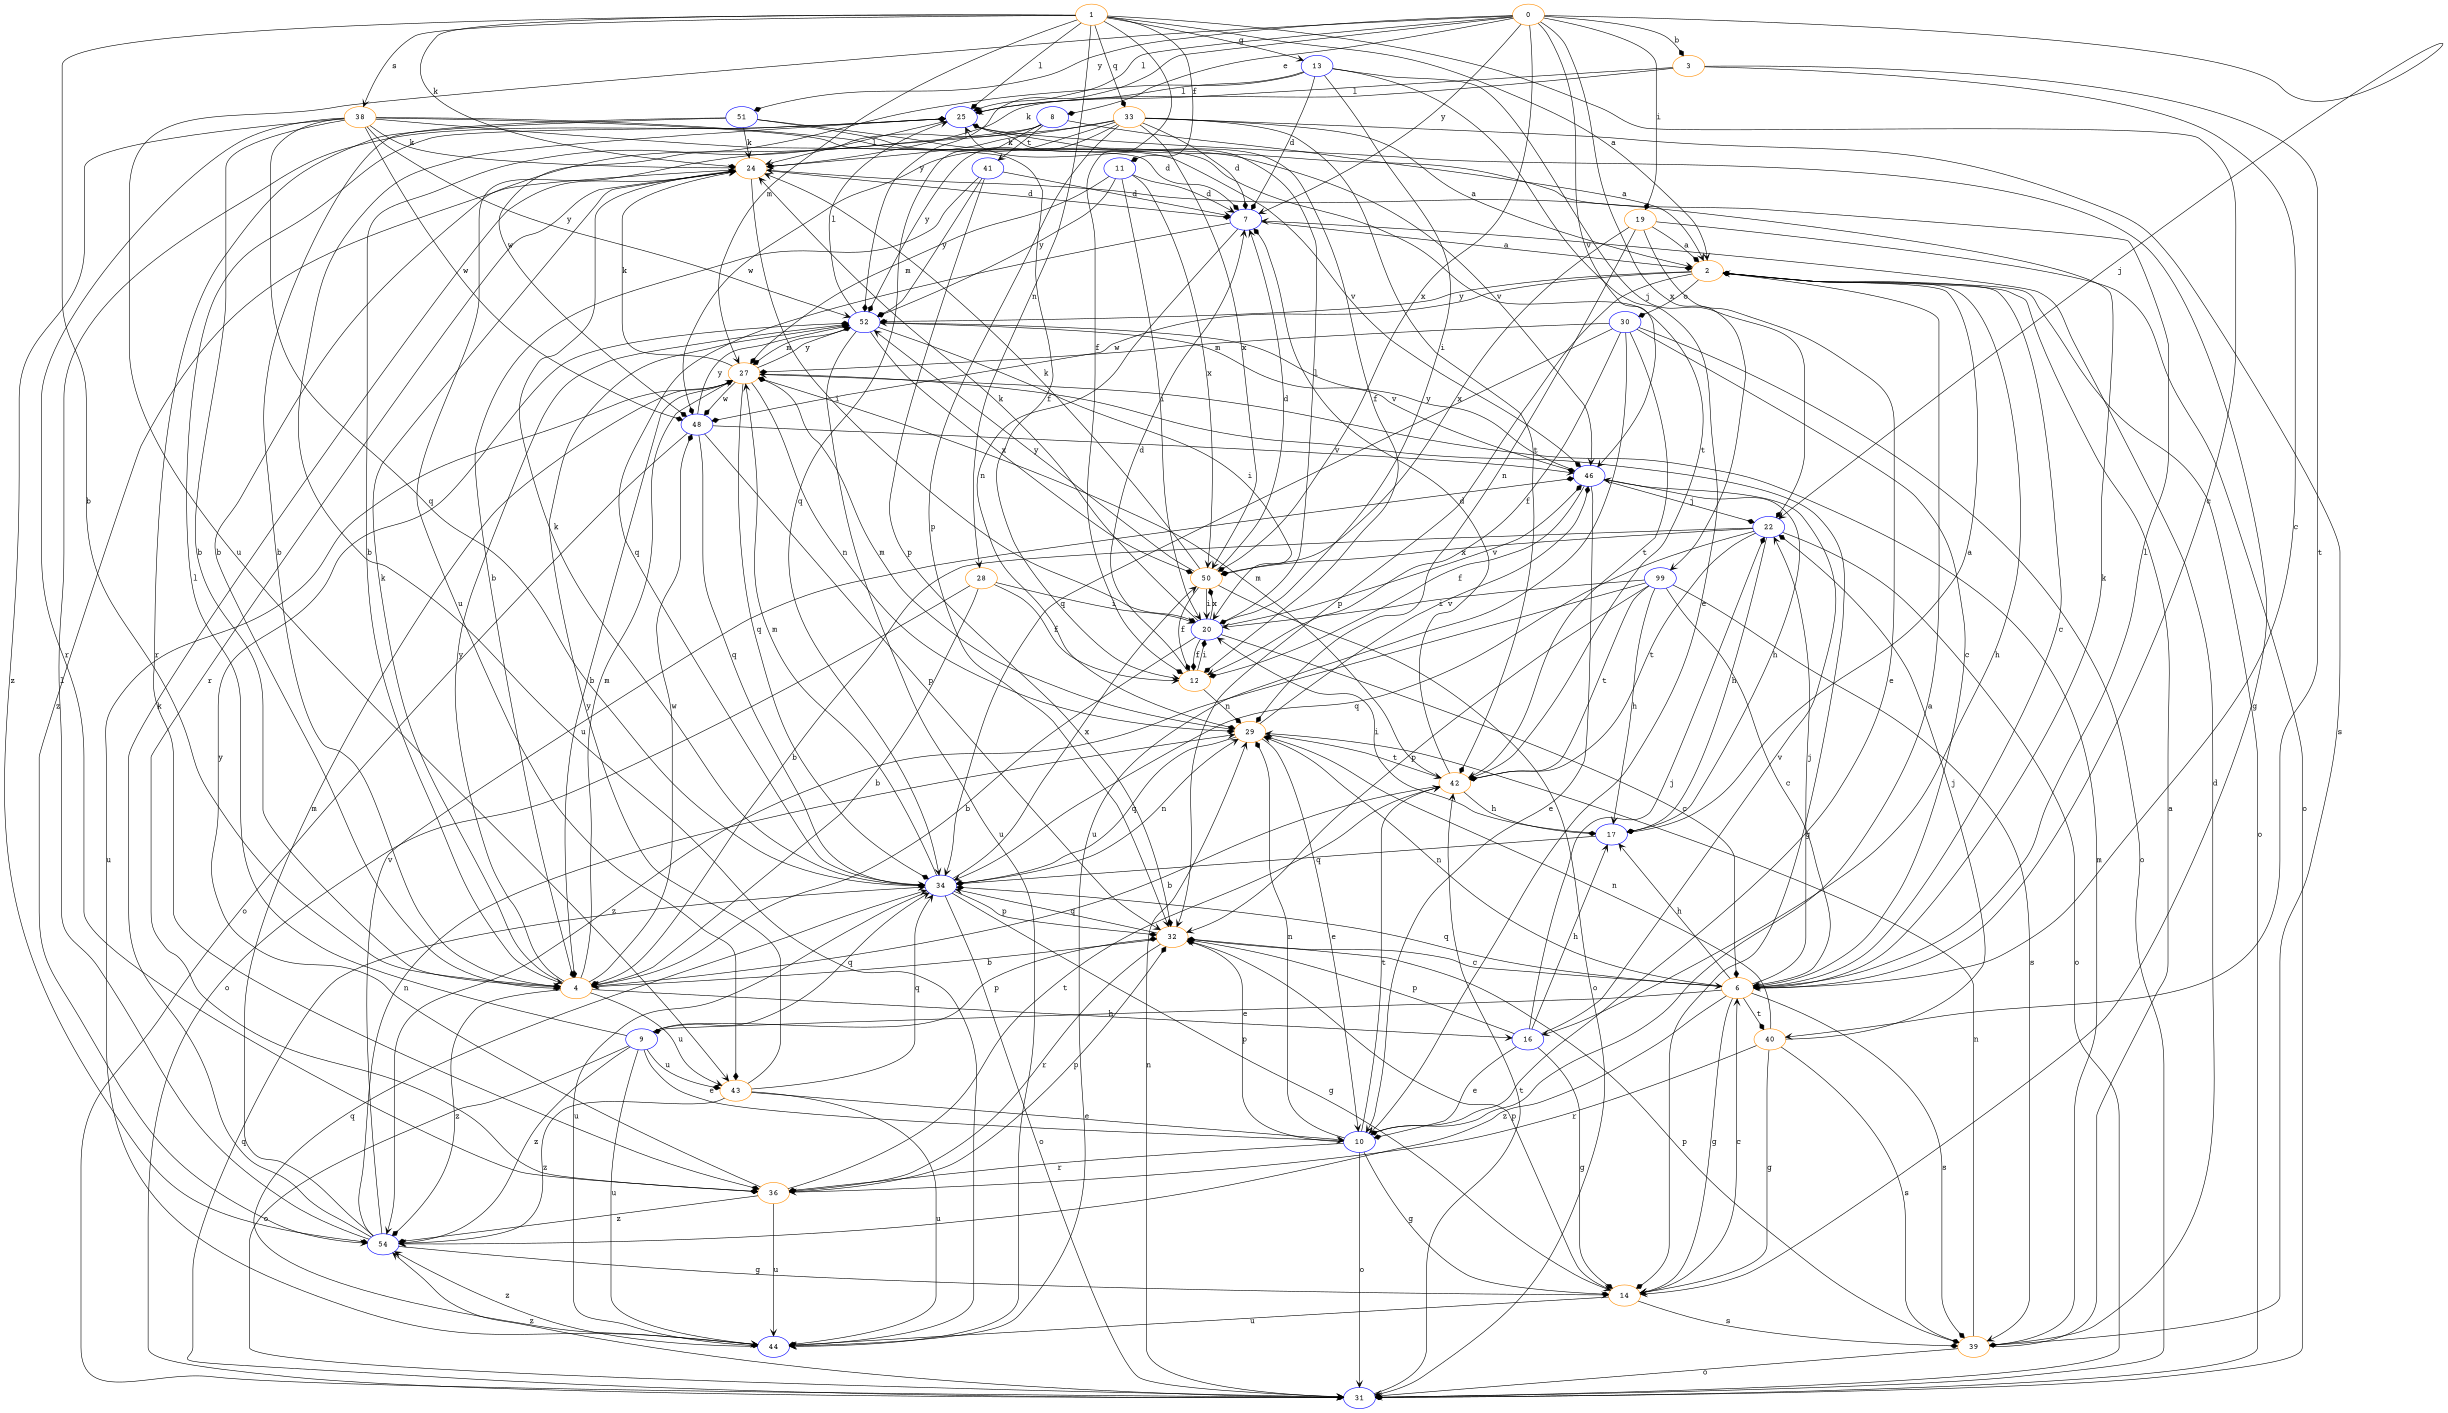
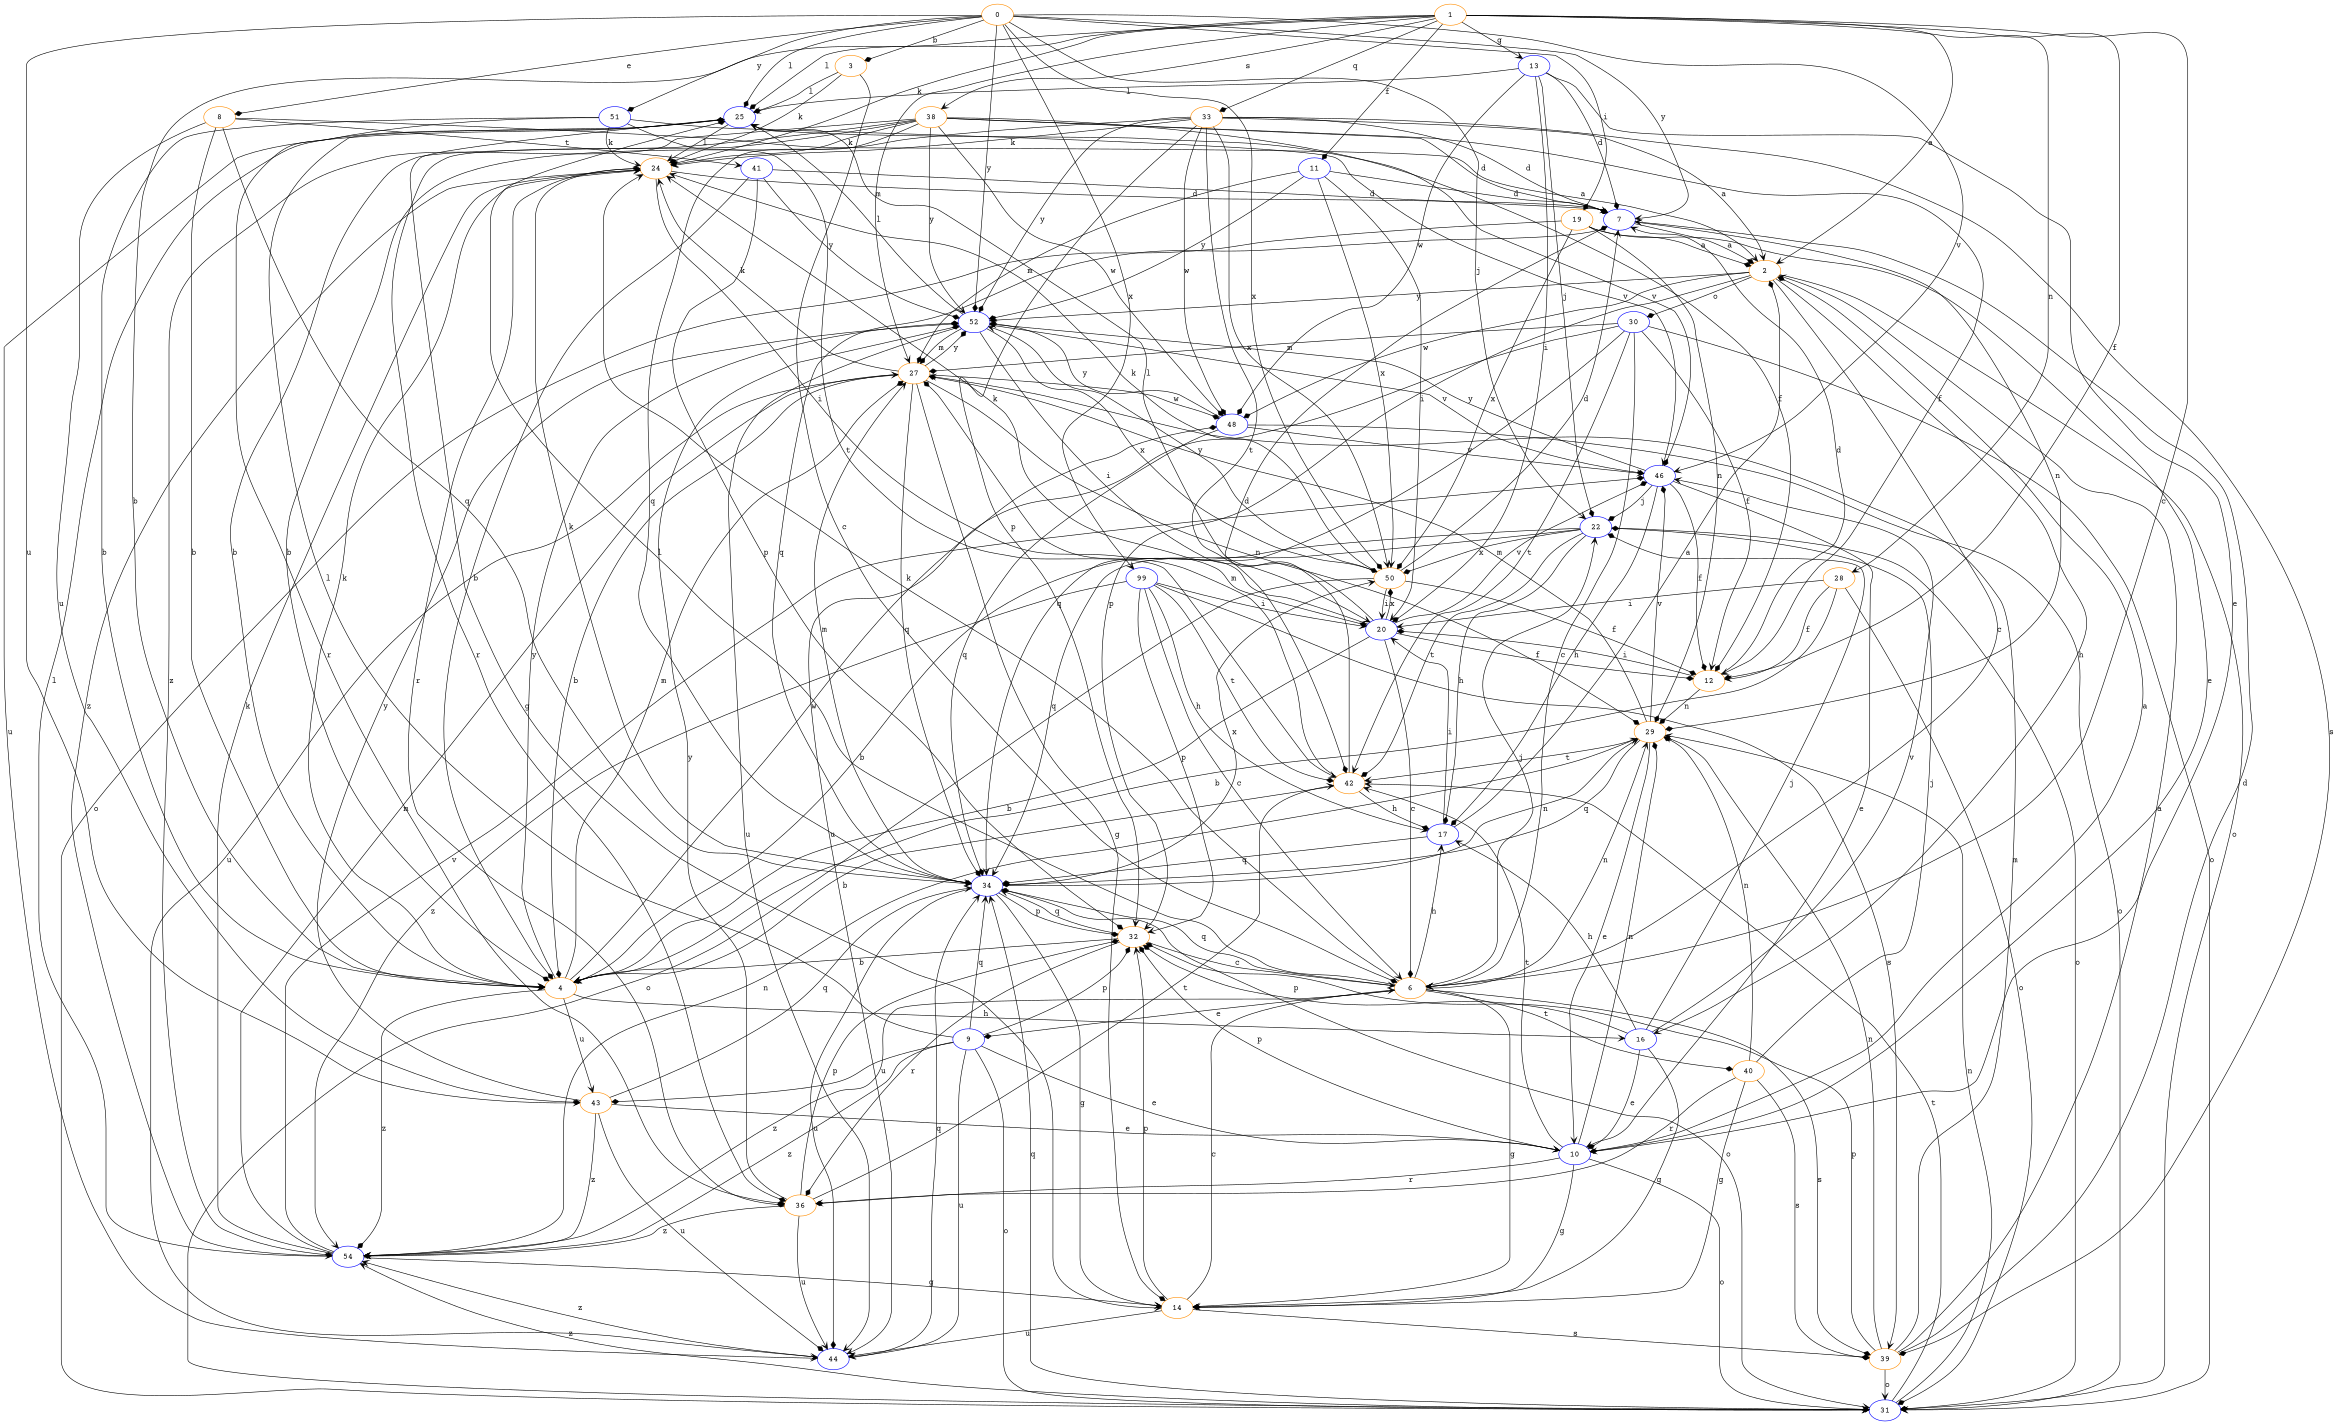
(1053, 117) -> (220, 117)
(2318, 443) -> none
(924, 686) -> none
